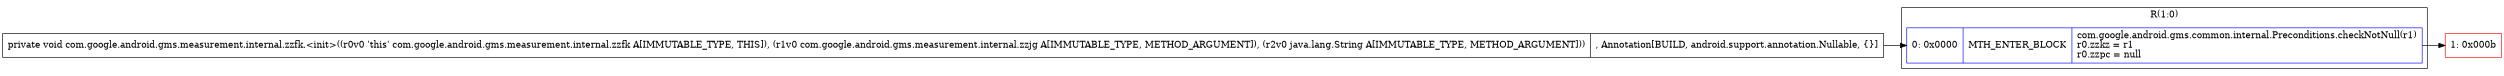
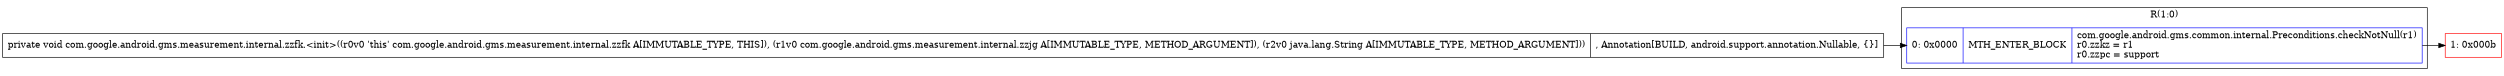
(2109, 55) -> (2118, 55)
